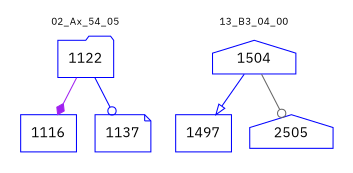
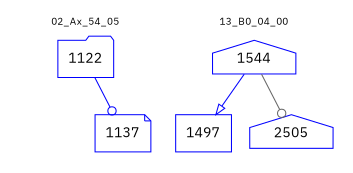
(254, 22) -> (254, 22)
(254, 59) -> (254, 59)
(49, 133) -> none
